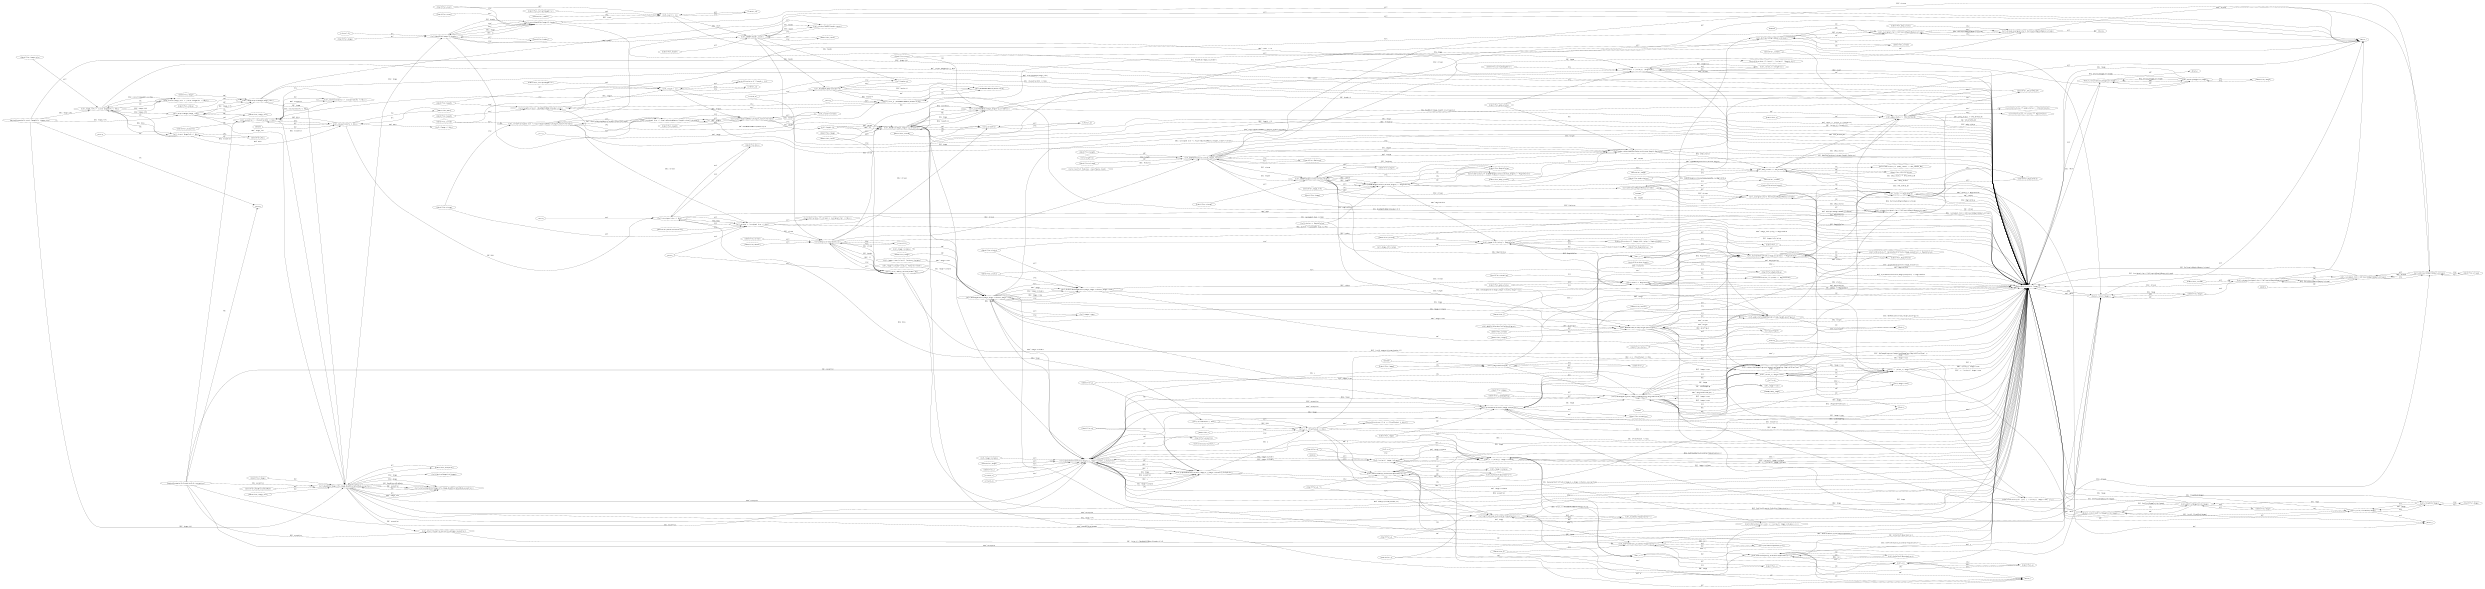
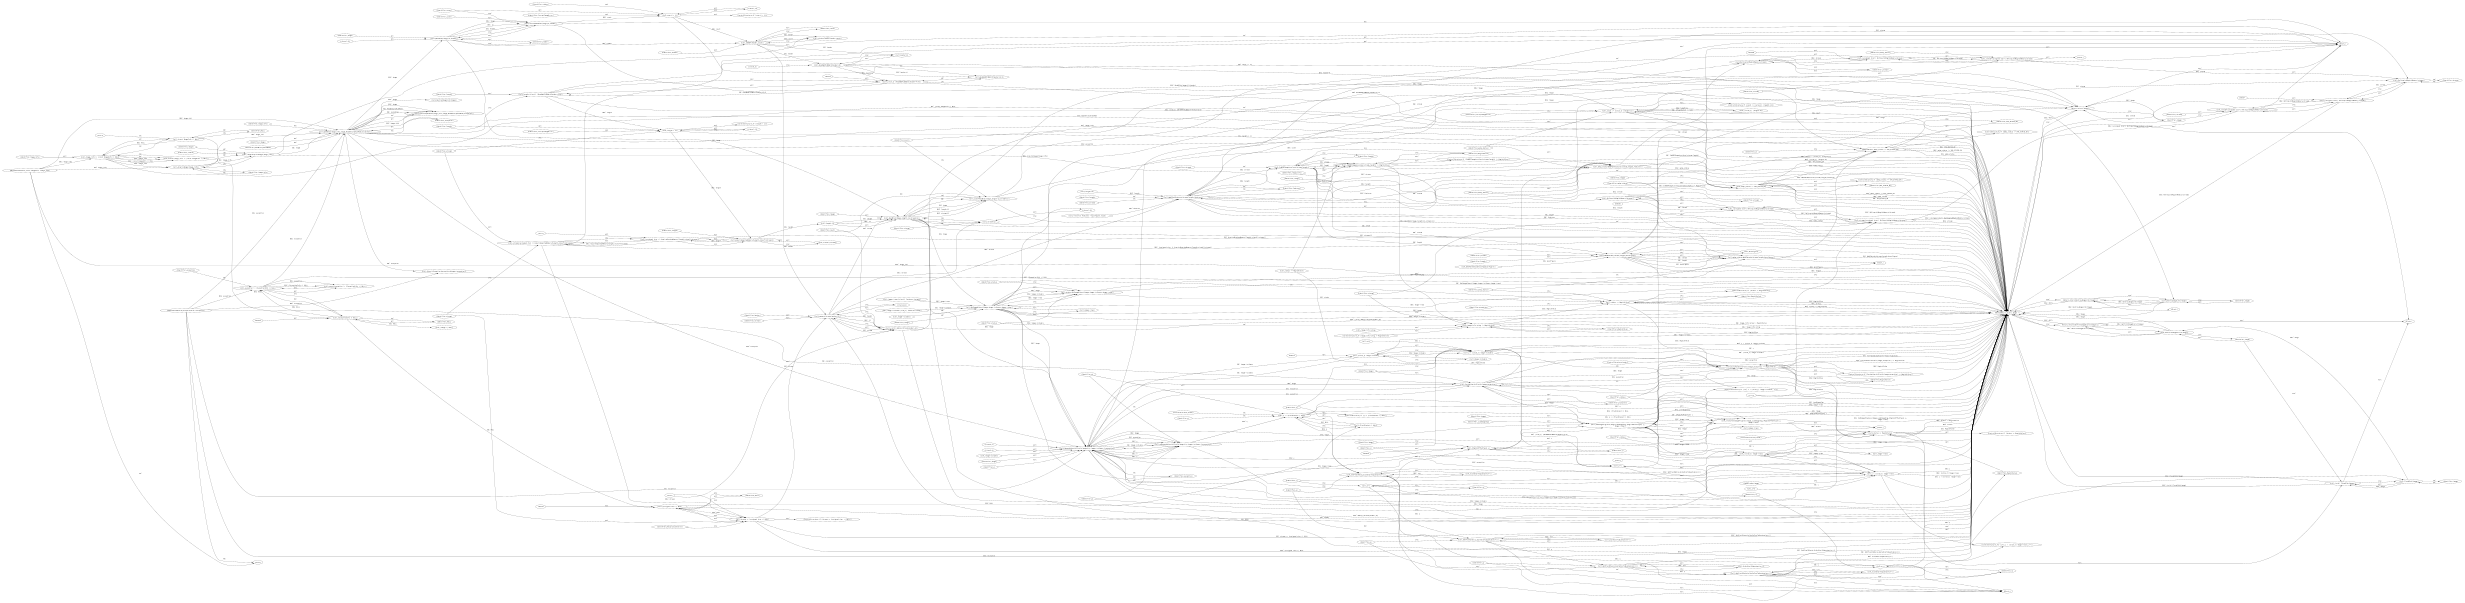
none -> (752, 15)
(1703, 67) -> (1682, 110)
(1901, 117) -> (1880, 150)
(1563, 242) -> (1429, 332)
(1581, 310) -> (1415, 460)
(1390, 483) -> (1324, 428)
(1335, 542) -> (1349, 117)
